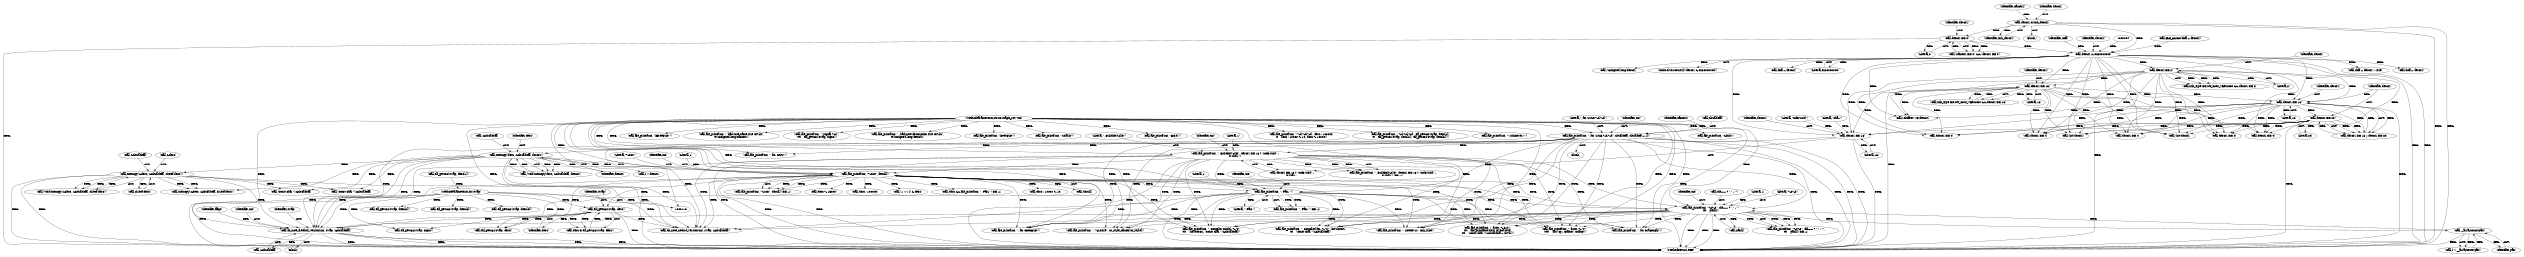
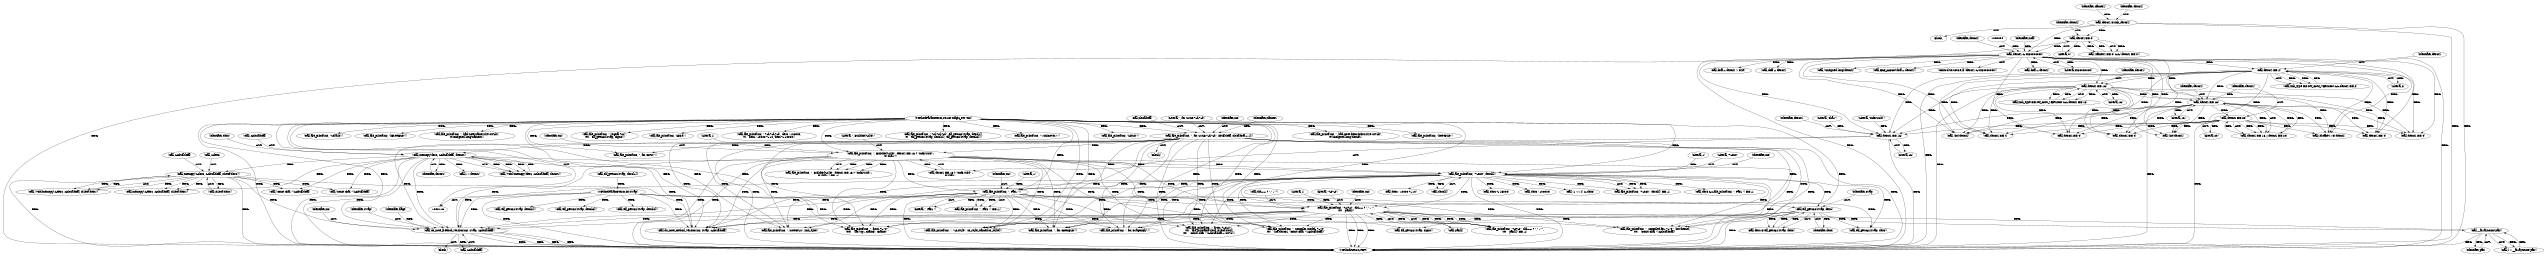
(1999, 39) -> none
(2142, 48) -> (1961, 62)
none -> (2279, 127)
